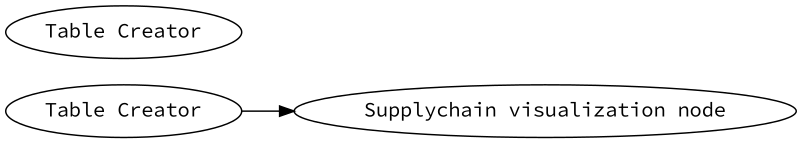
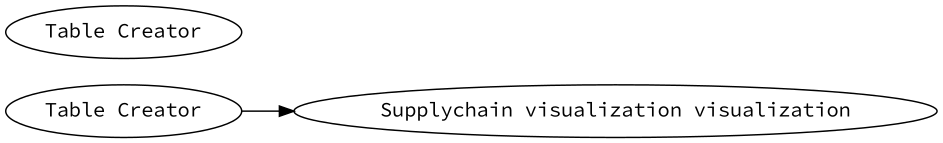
(545, 111) -> (616, 111)
